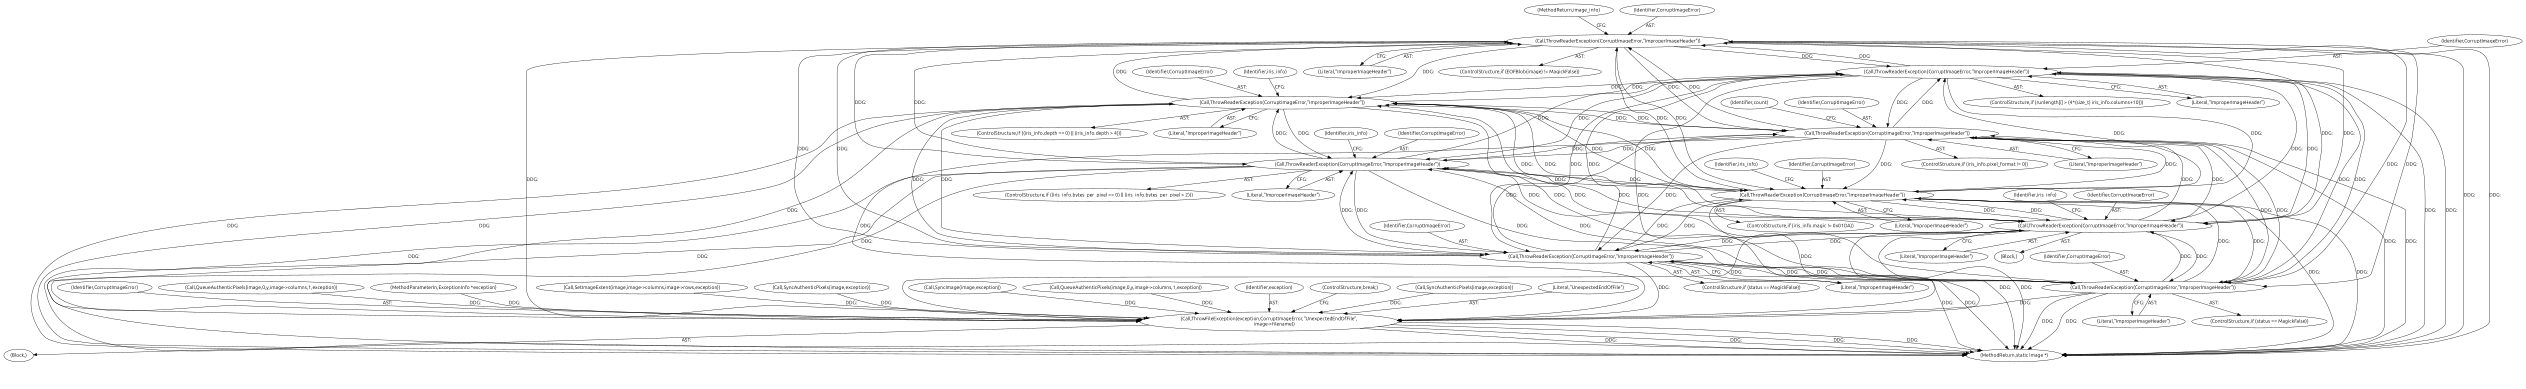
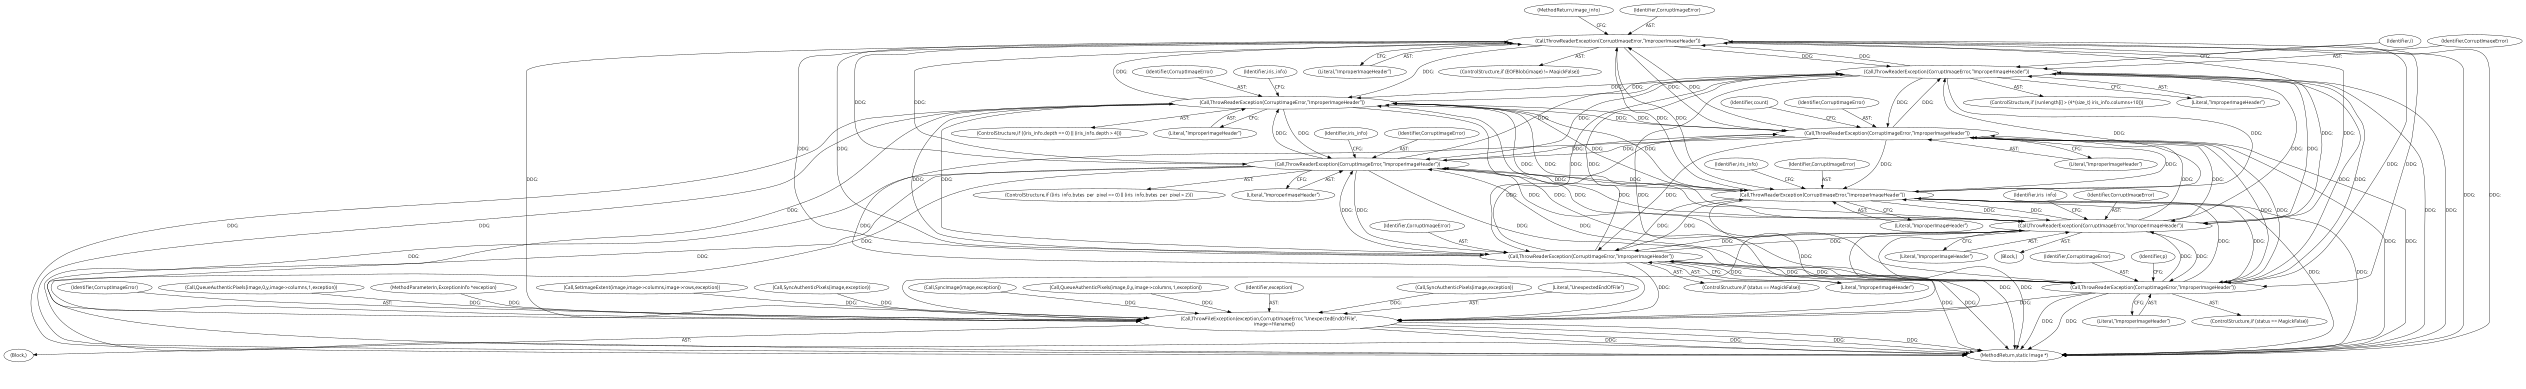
none -> (2400, 41)
(1975, 164) -> none
(1800, 226) -> none
none -> (2153, 257)
(1350, 288) -> none
